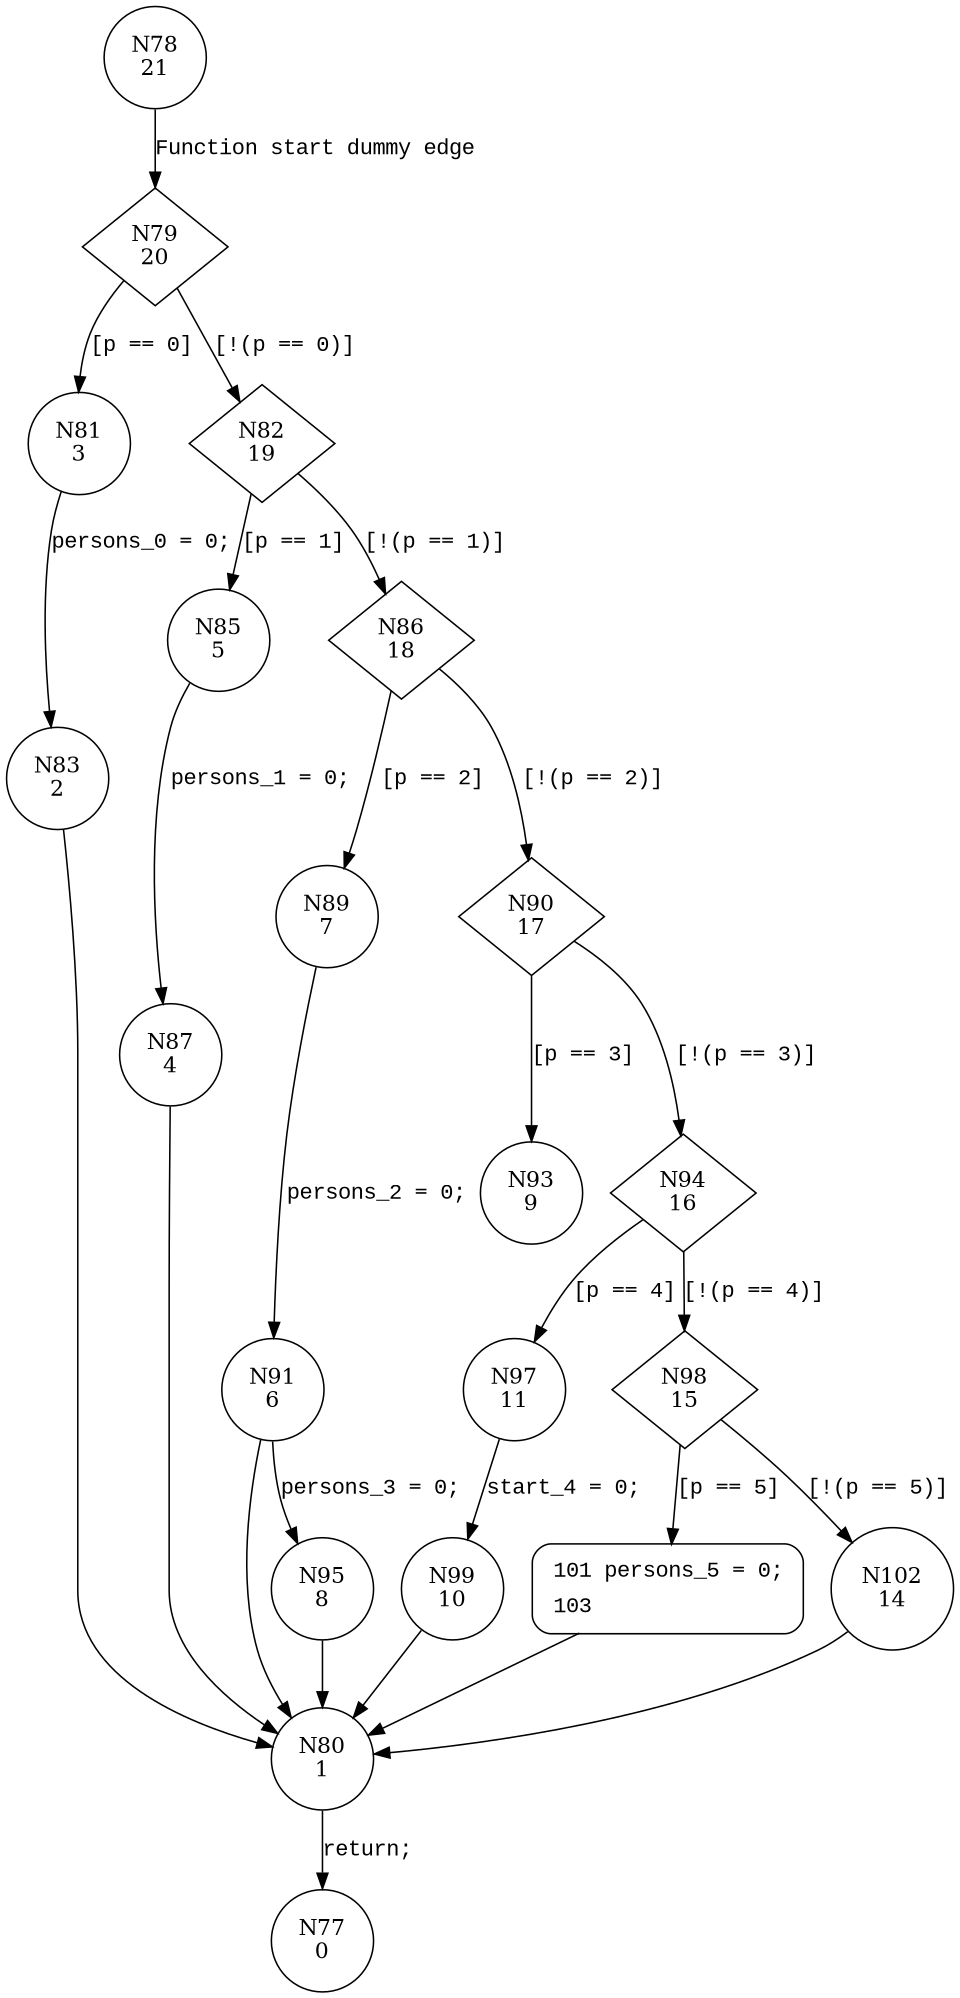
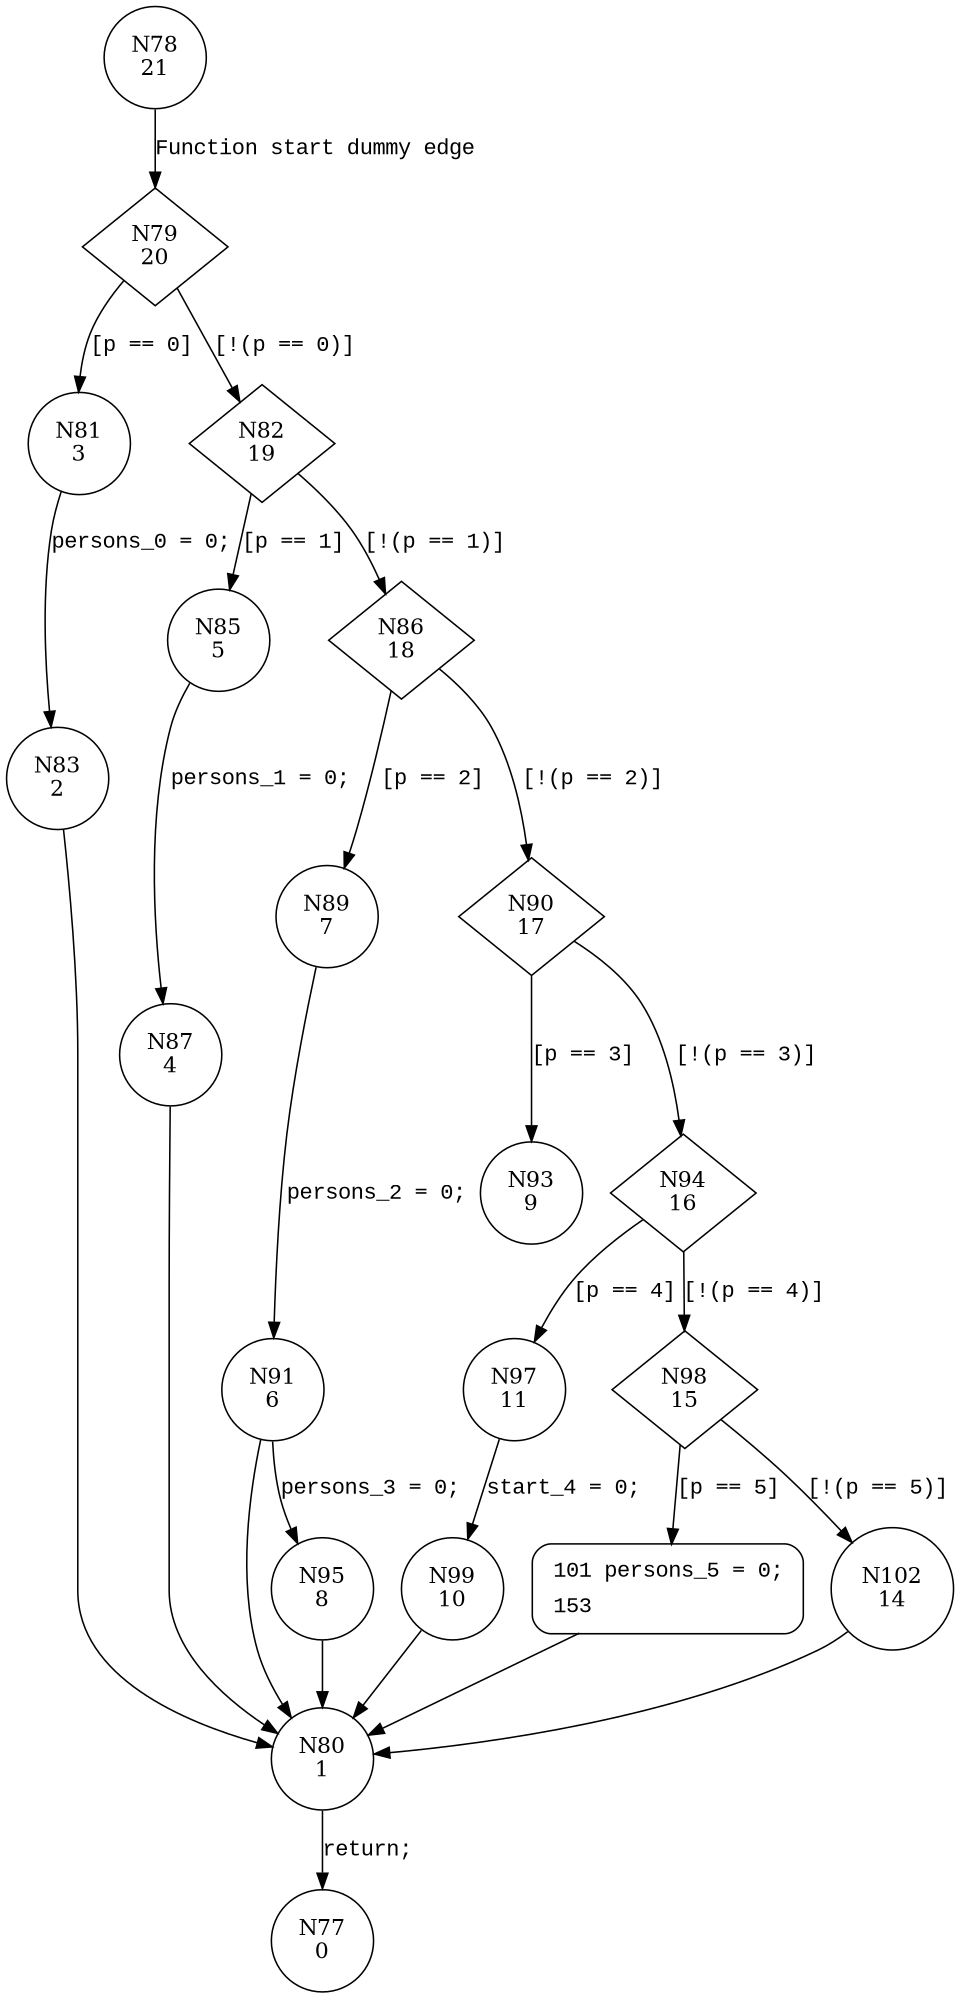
(573, 1606) -> (573, 1606)
